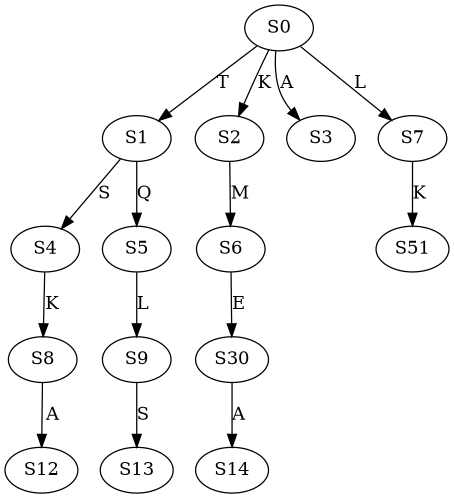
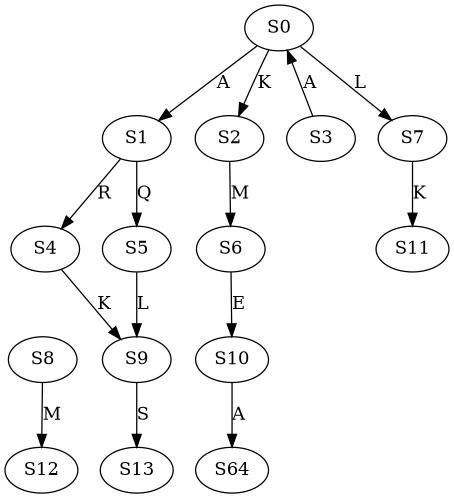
(277, 82) -> (302, 89)
(223, 83) -> (223, 83)
(104, 194) -> (104, 194)
(413, 249) -> (413, 249)
(44, 298) -> (87, 300)
(232, 360) -> (232, 360)
(52, 415) -> (52, 415)
(232, 470) -> (232, 470)
